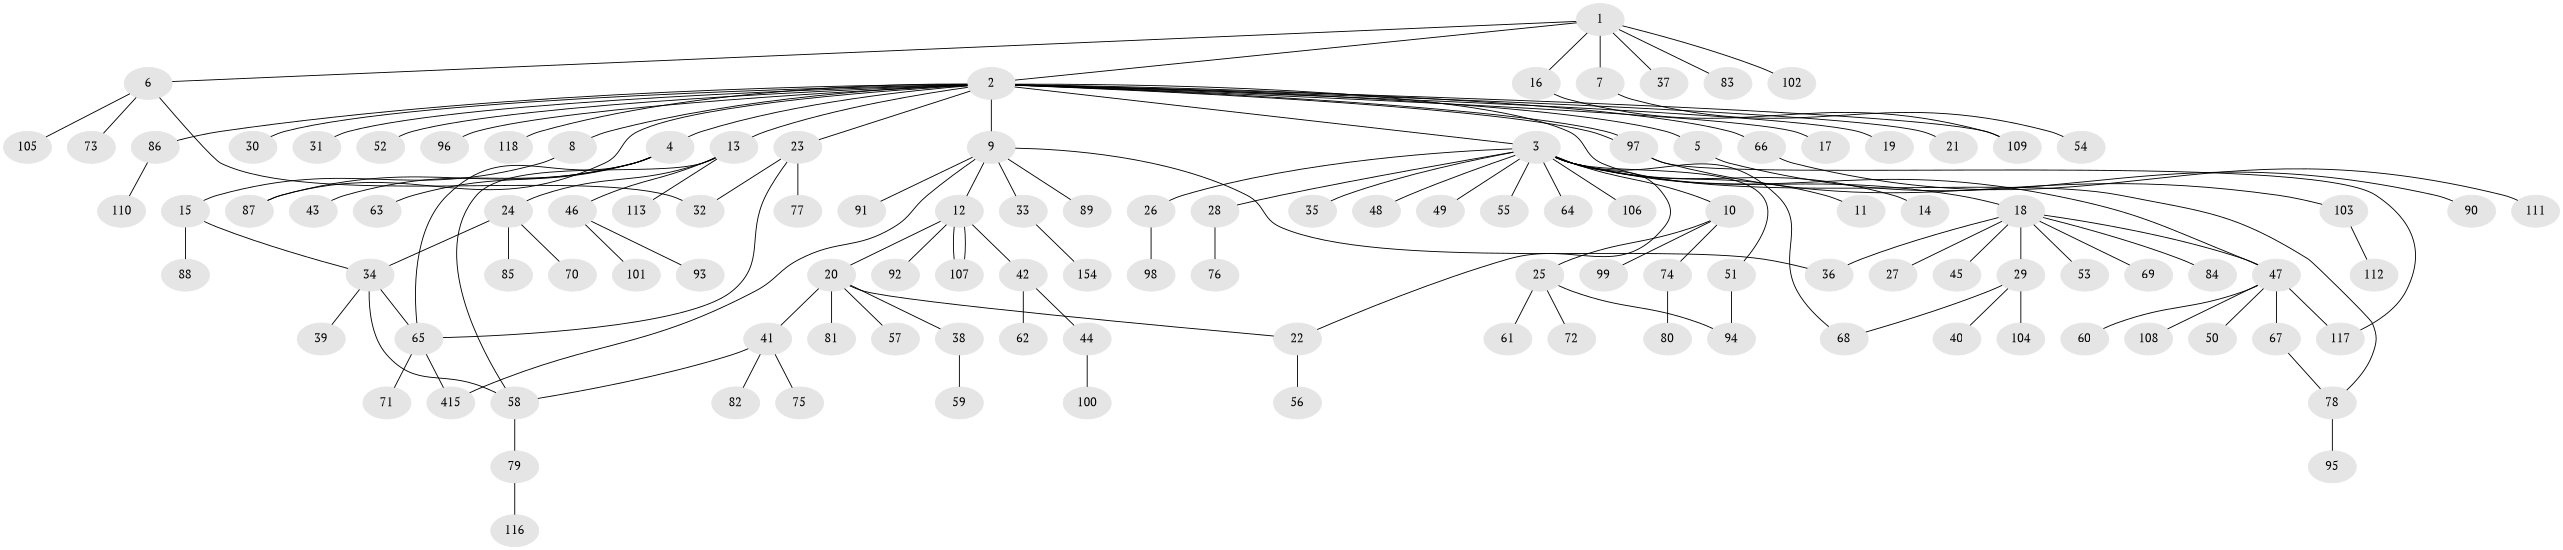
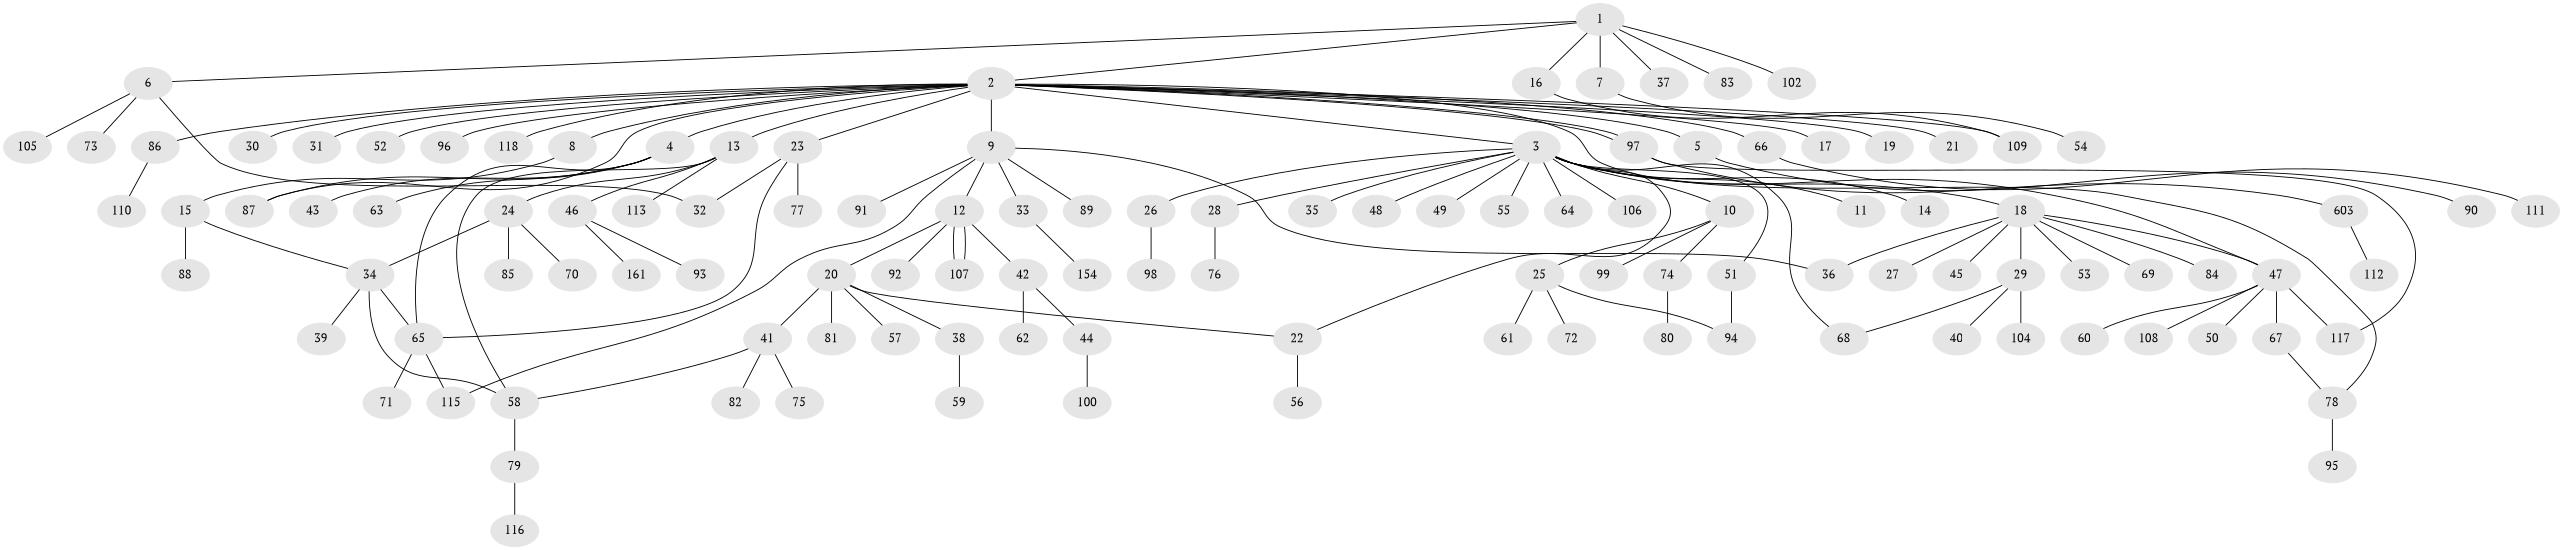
(2344, 211) -> (2344, 211)
(636, 275) -> (636, 275)
(451, 403) -> (451, 403)
